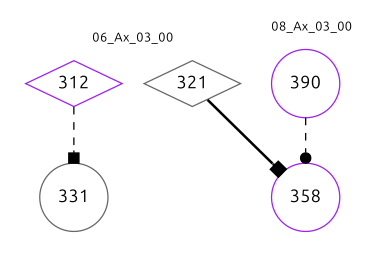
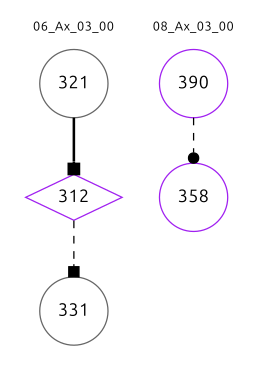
(192, 84) -> (74, 84)
(240, 132) -> (74, 139)
